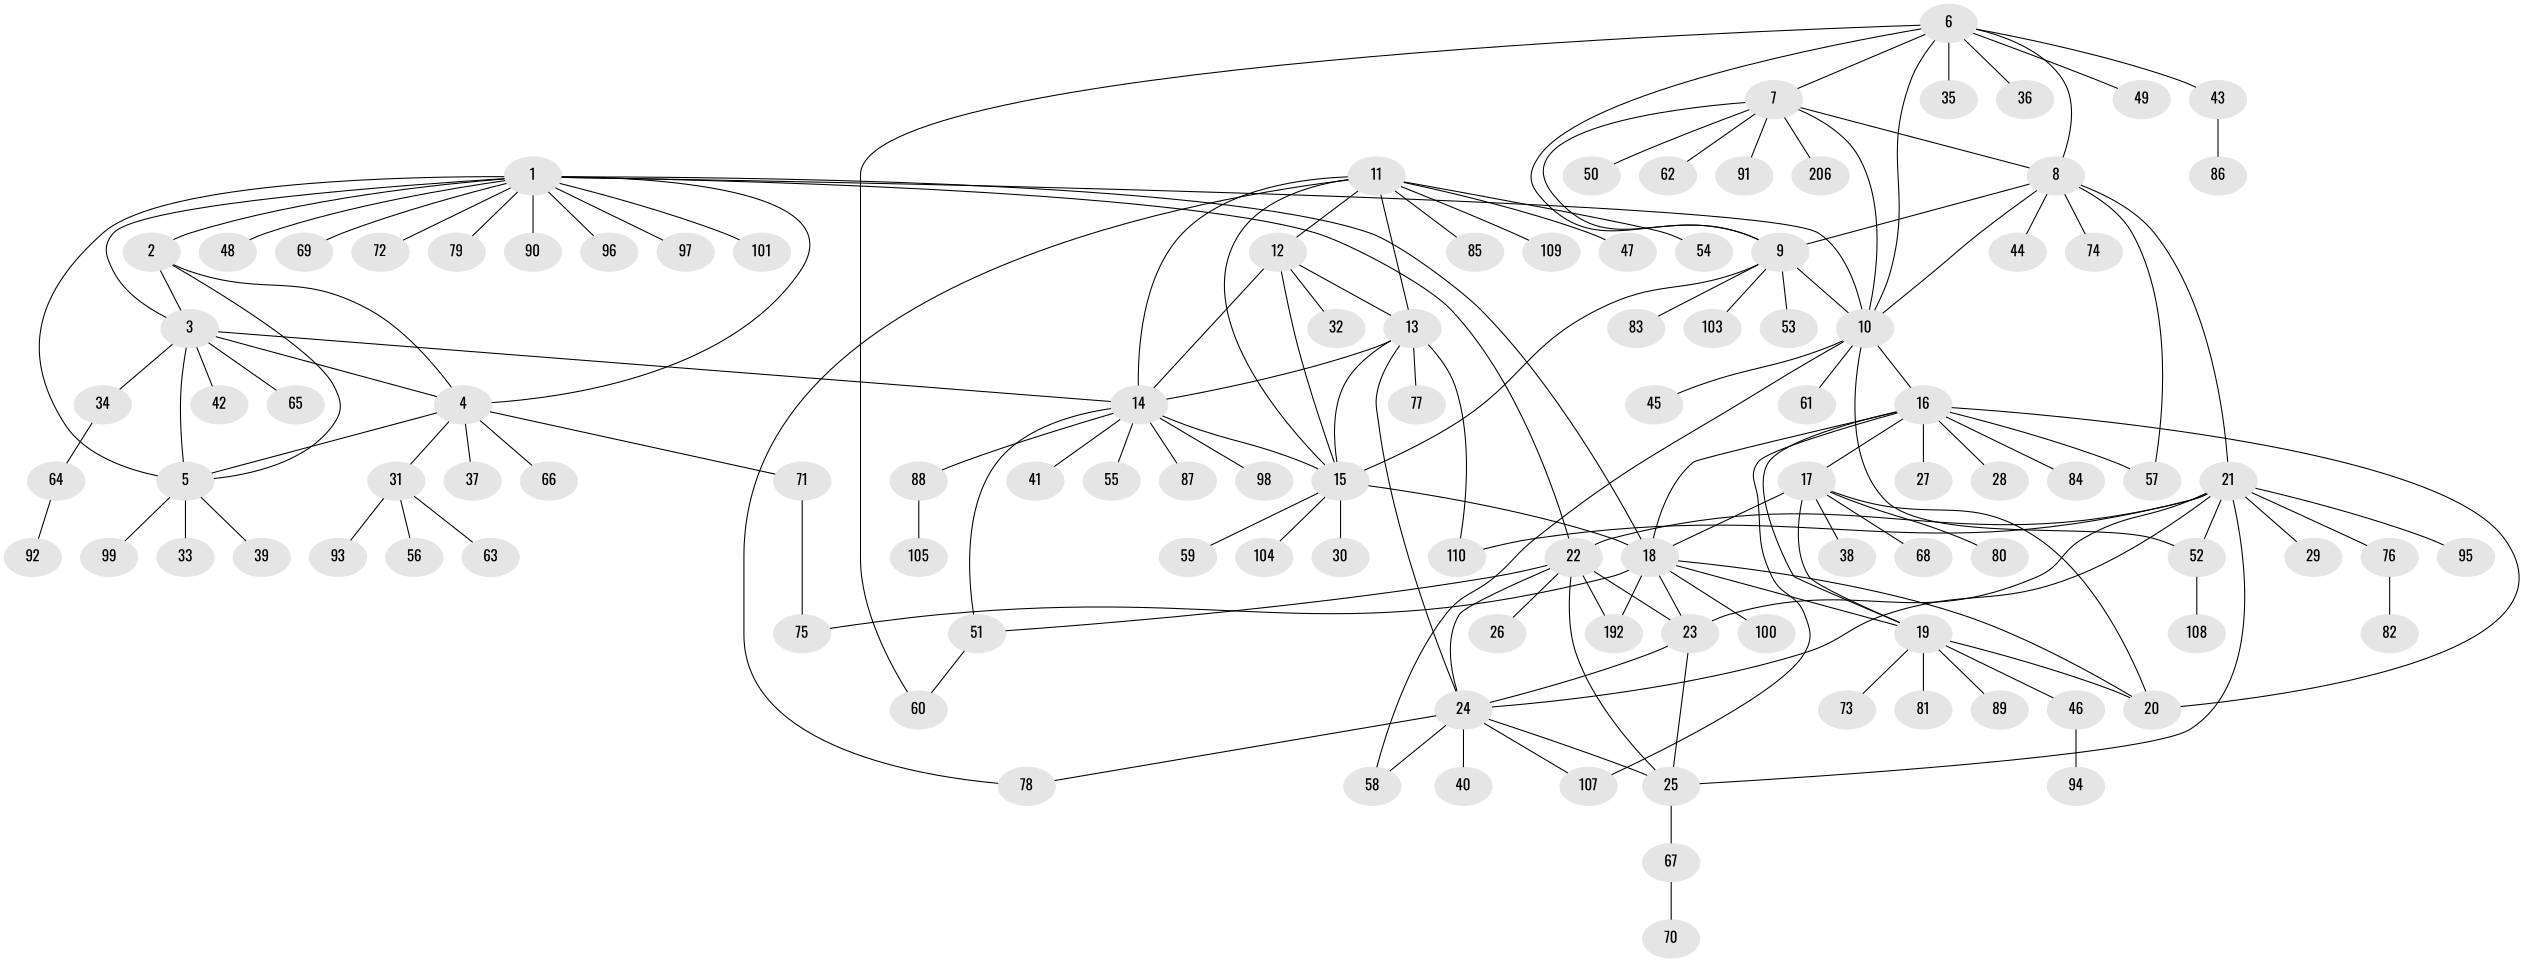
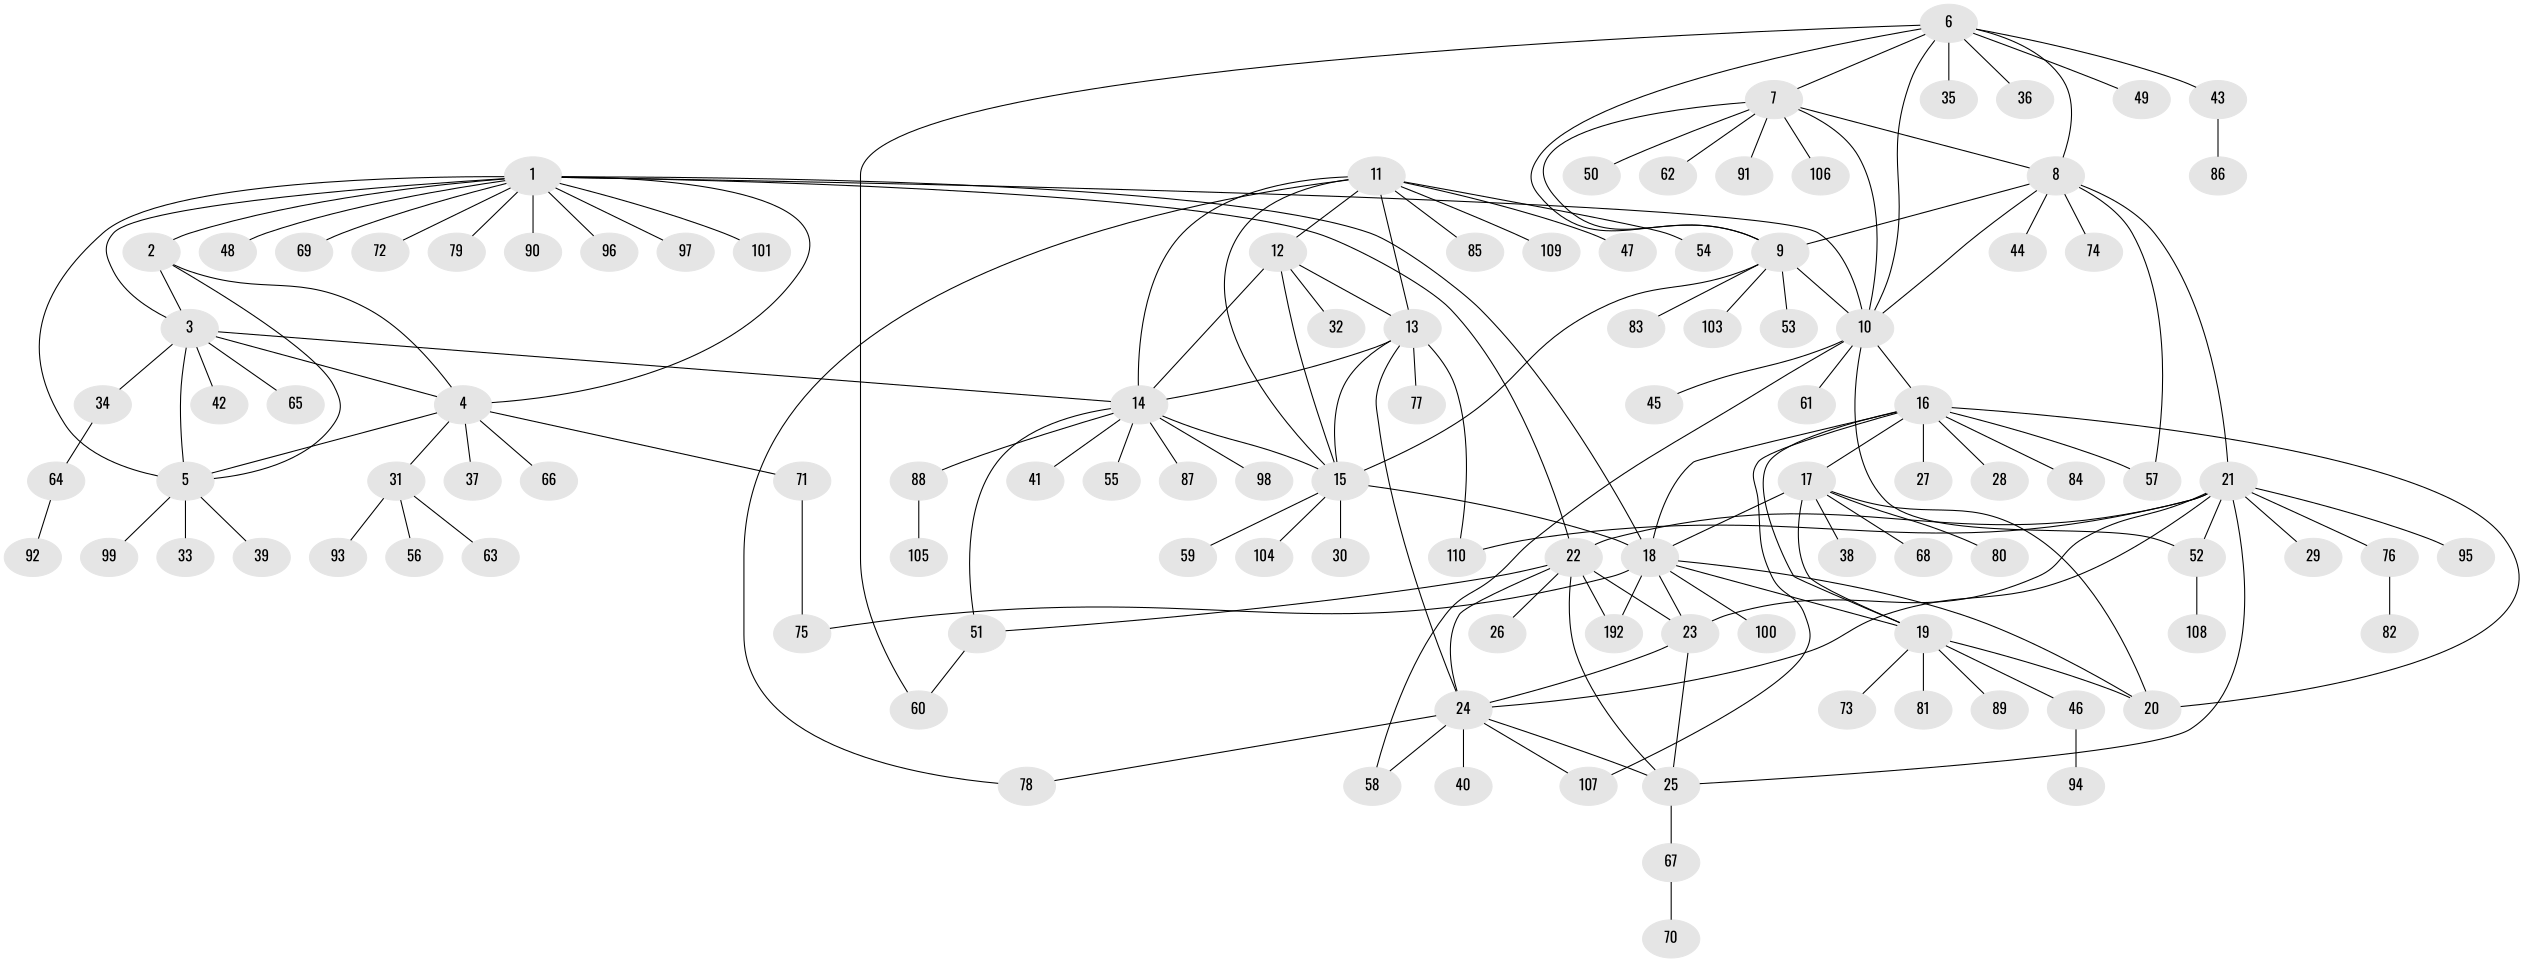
(1821, 176) -> (1821, 176)
